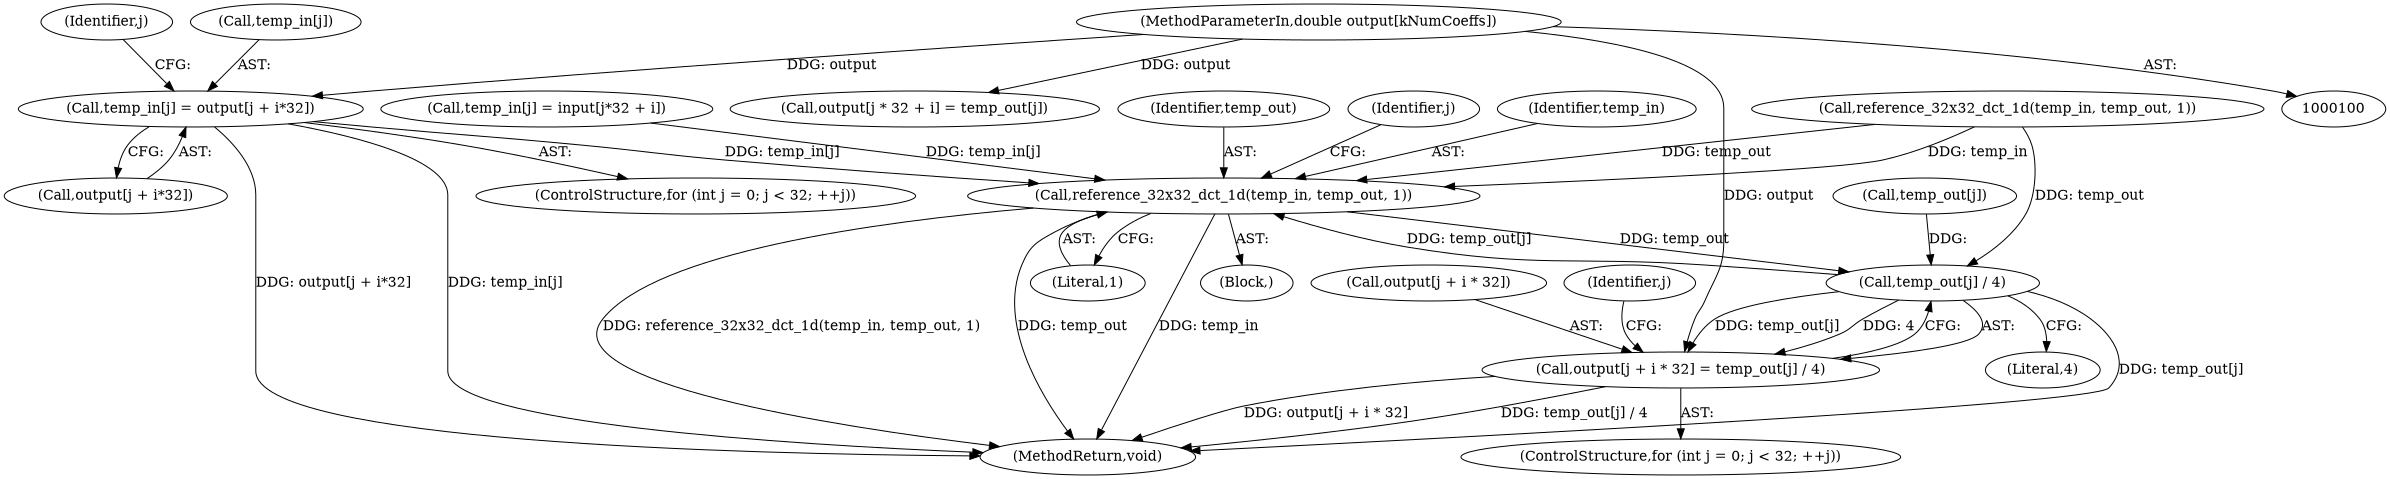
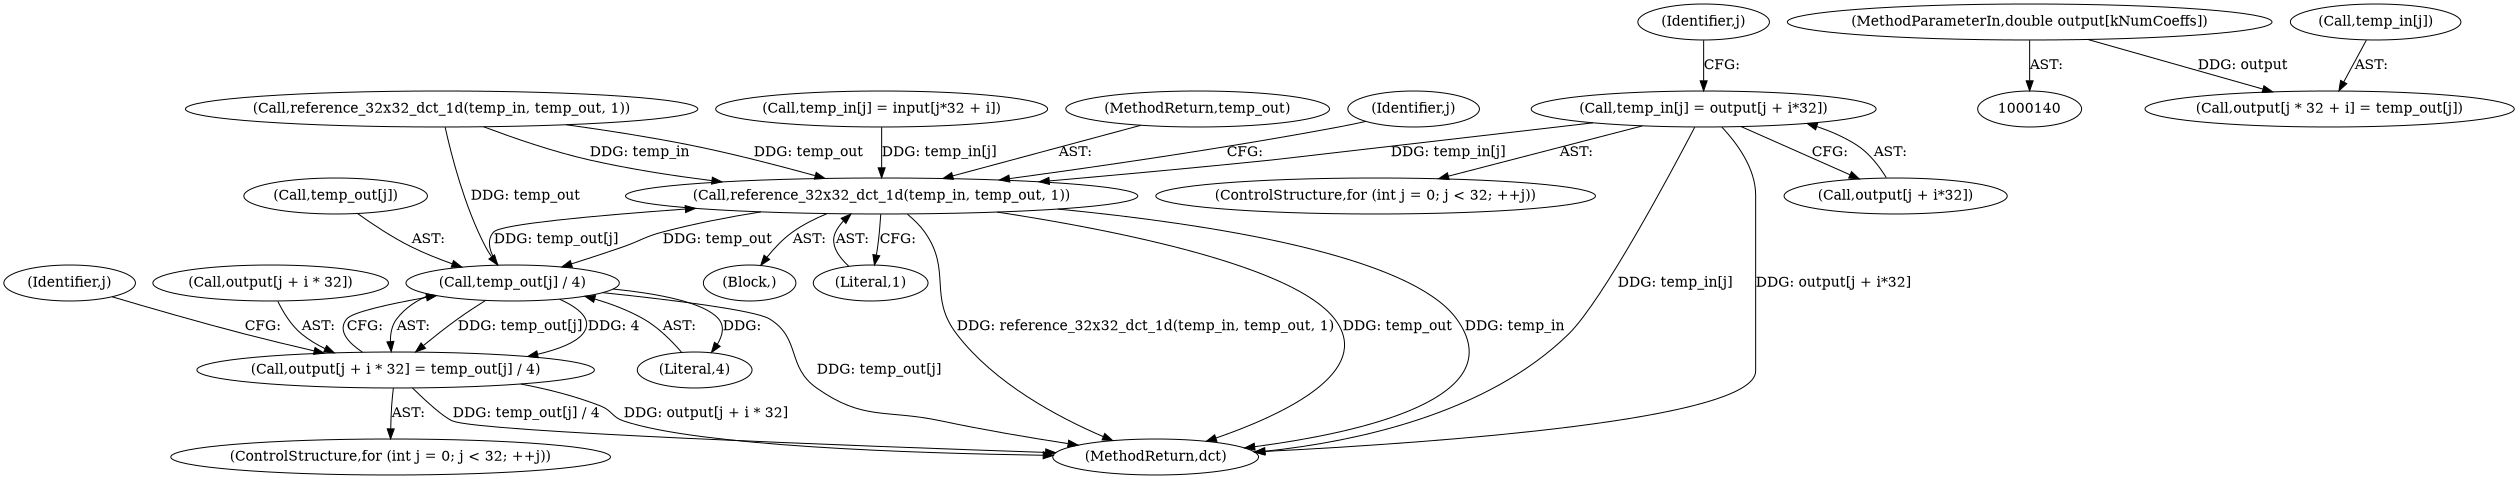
(237, 62) -> (2355, 61)
(733, 63) -> none
(1224, 109) -> (1198, 109)
(1597, 109) -> none
(2334, 109) -> (2030, 109)
(1724, 117) -> none
(1950, 240) -> (431, 240)
none -> (643, 318)
(2066, 326) -> (744, 326)
(1088, 457) -> (1156, 457)
